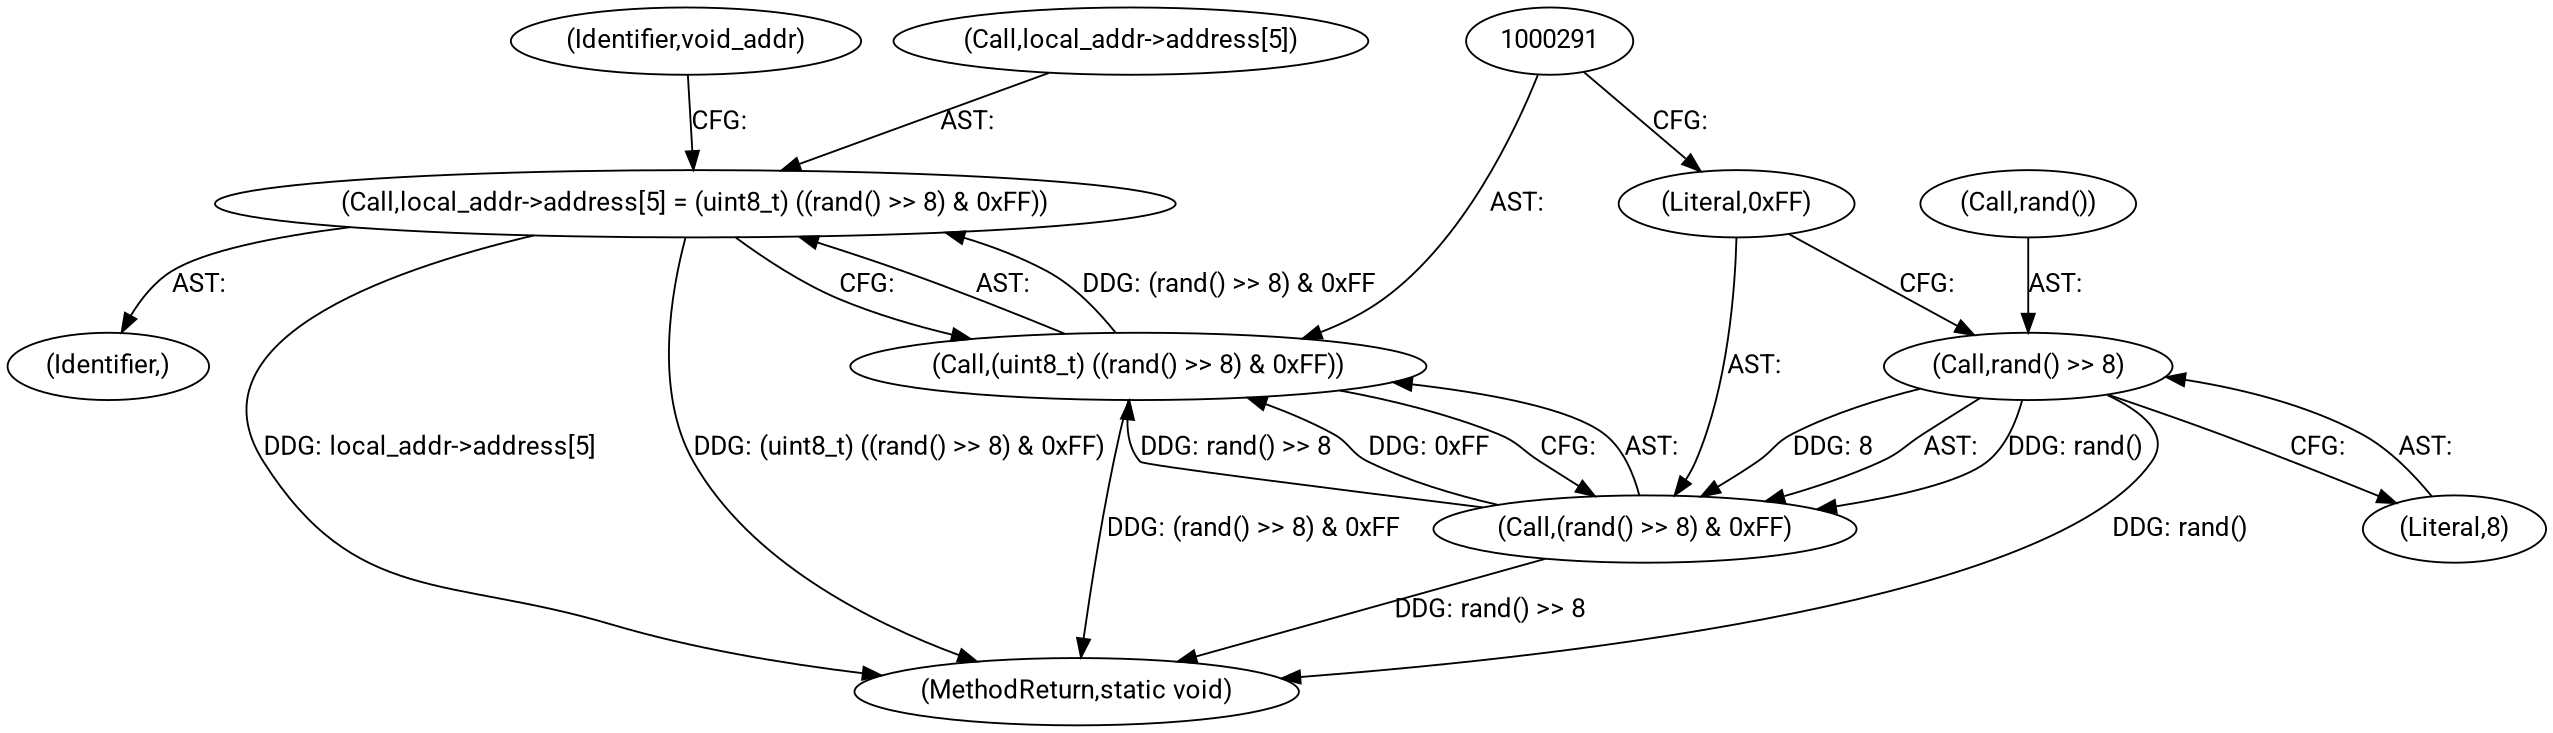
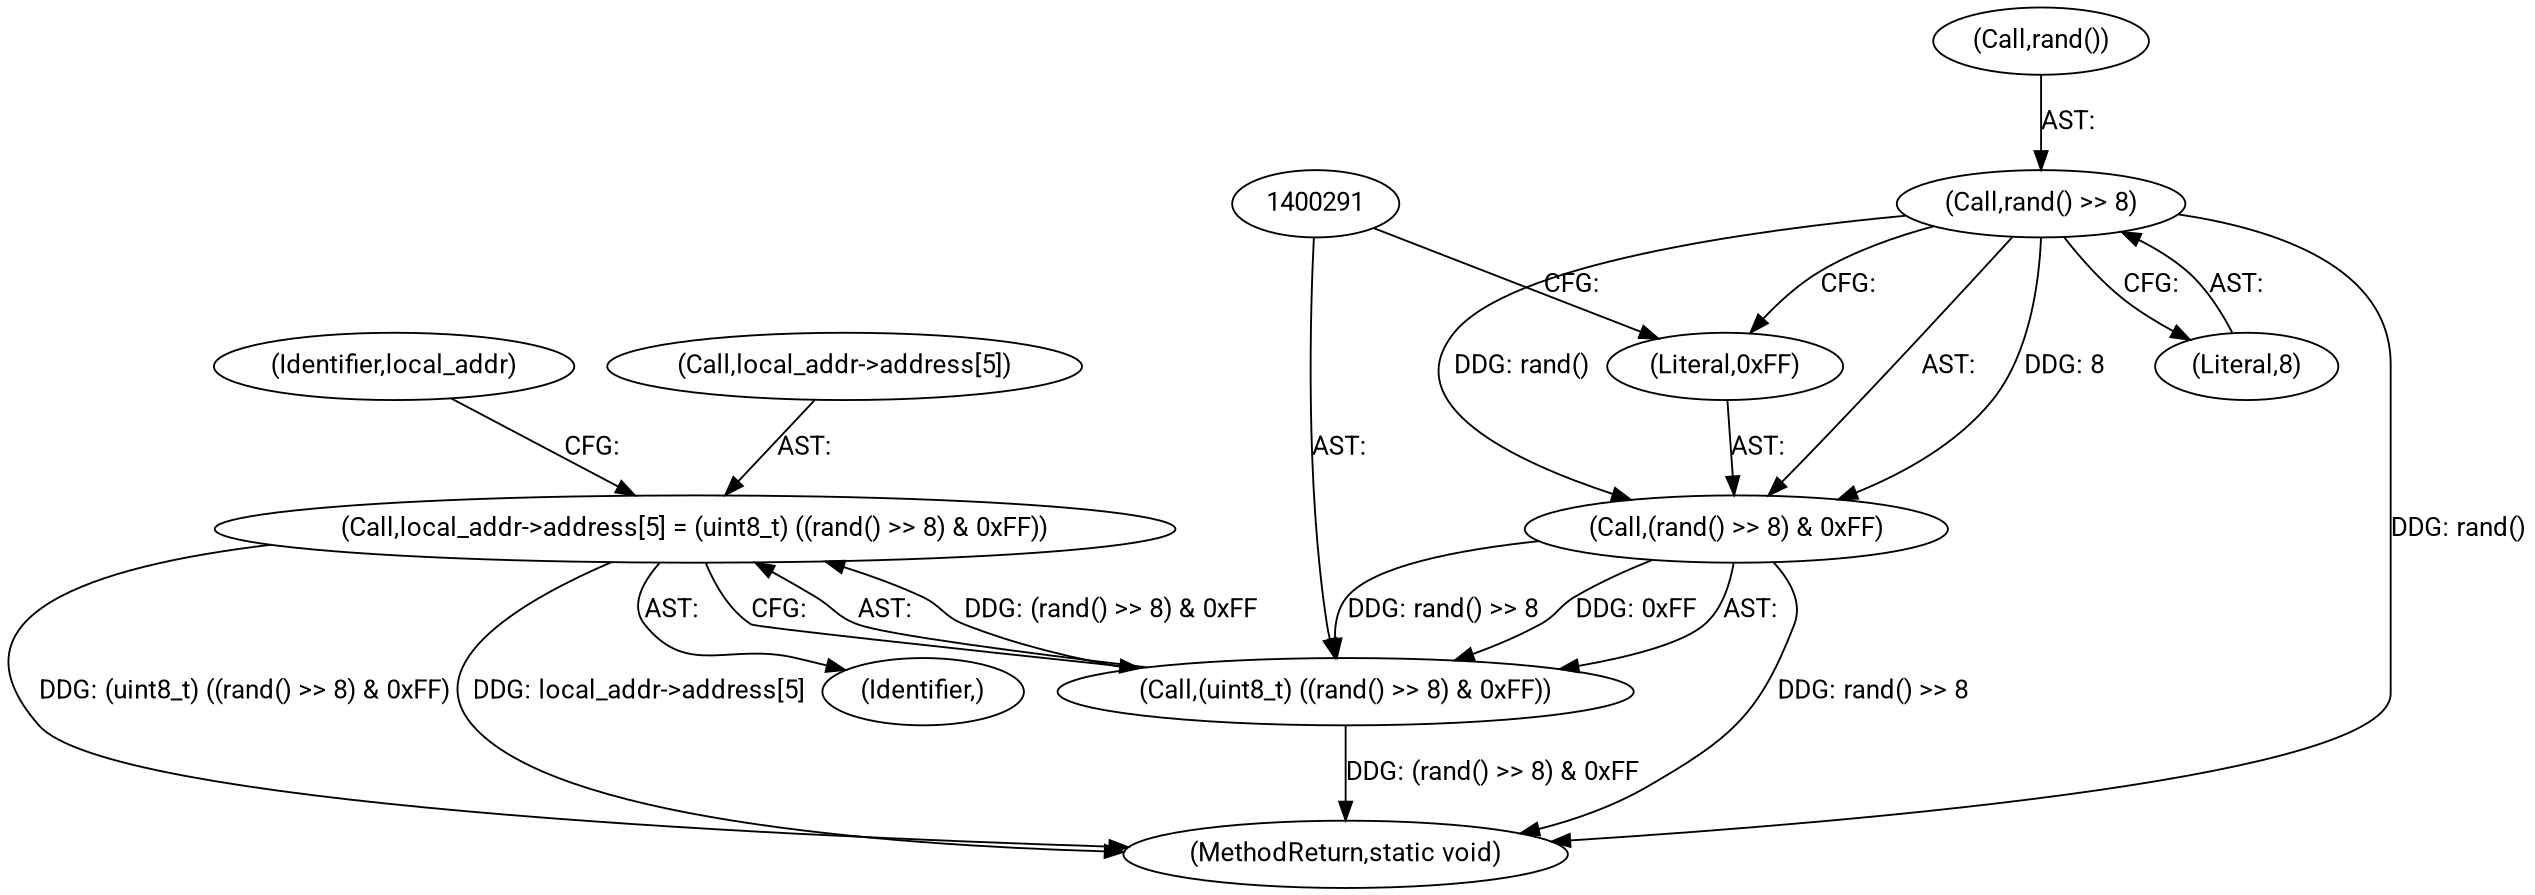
(686, 41) -> (394, 366)
(1550, 41) -> (1316, 204)
(1873, 280) -> (1841, 260)
(1466, 422) -> none
